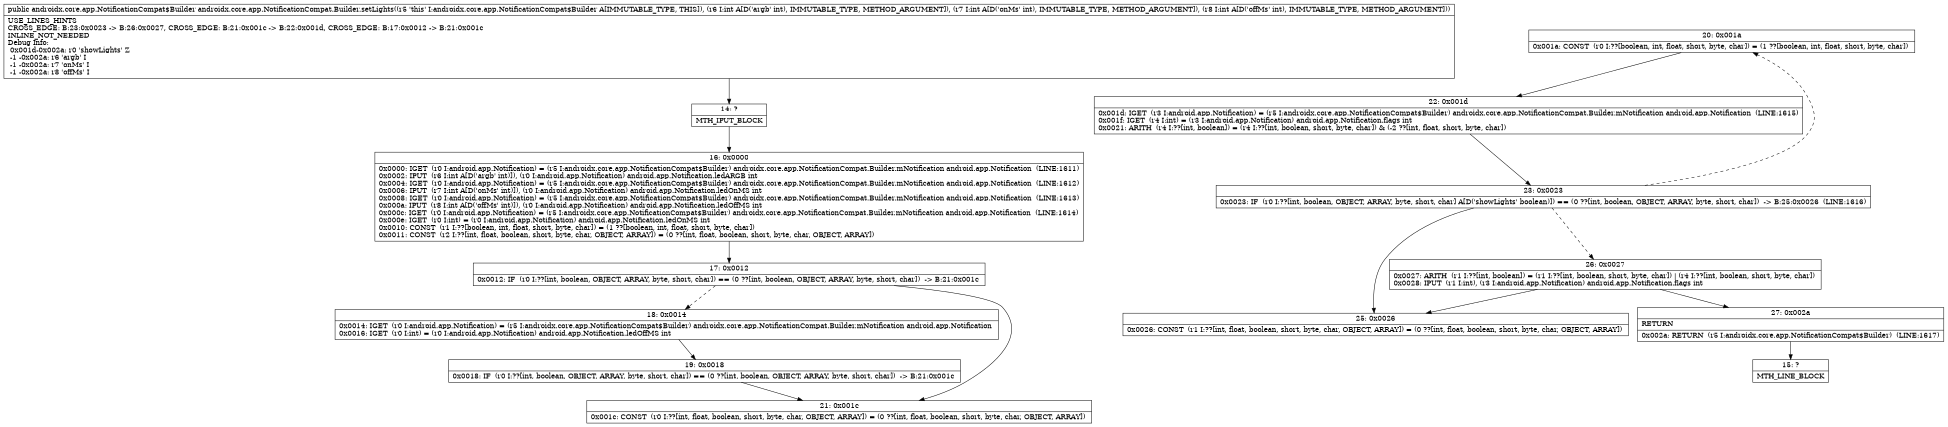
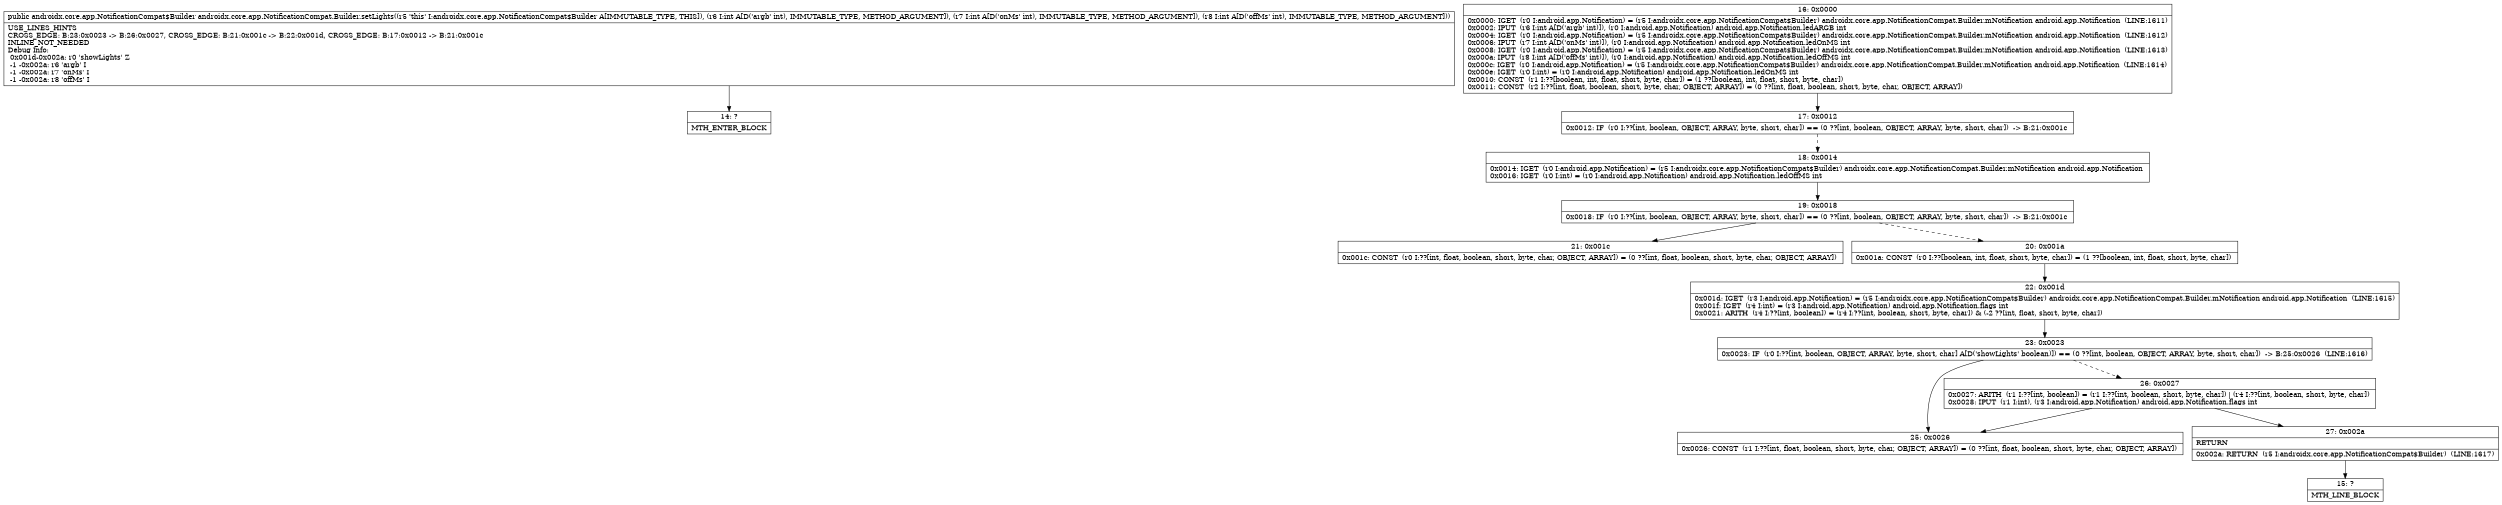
(729, 121) -> (729, 128)
(729, 137) -> none
(1780, 153) -> (1929, 232)
(1010, 320) -> none
